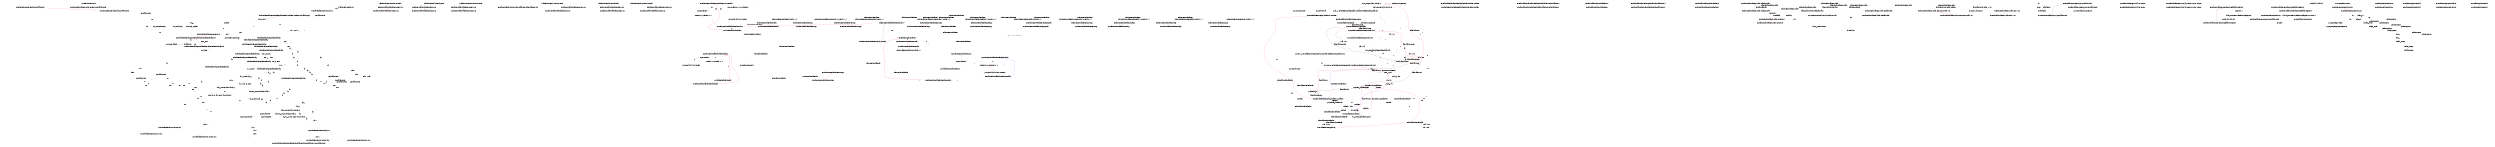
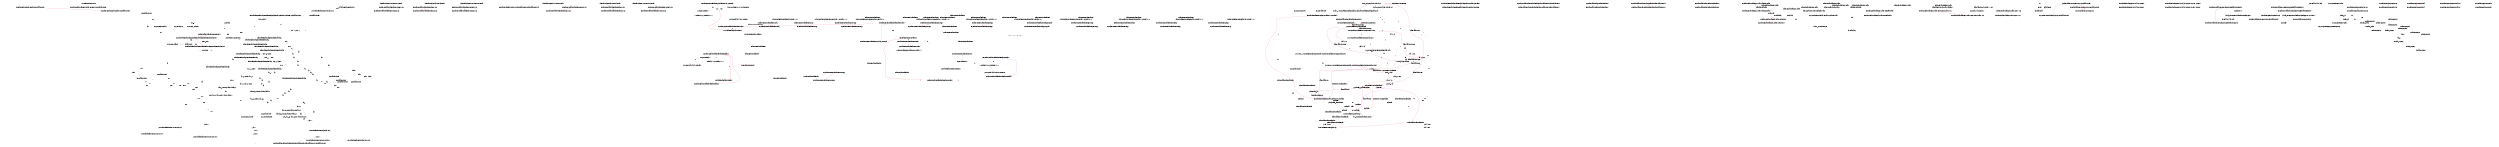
none -> (2371, 33)
